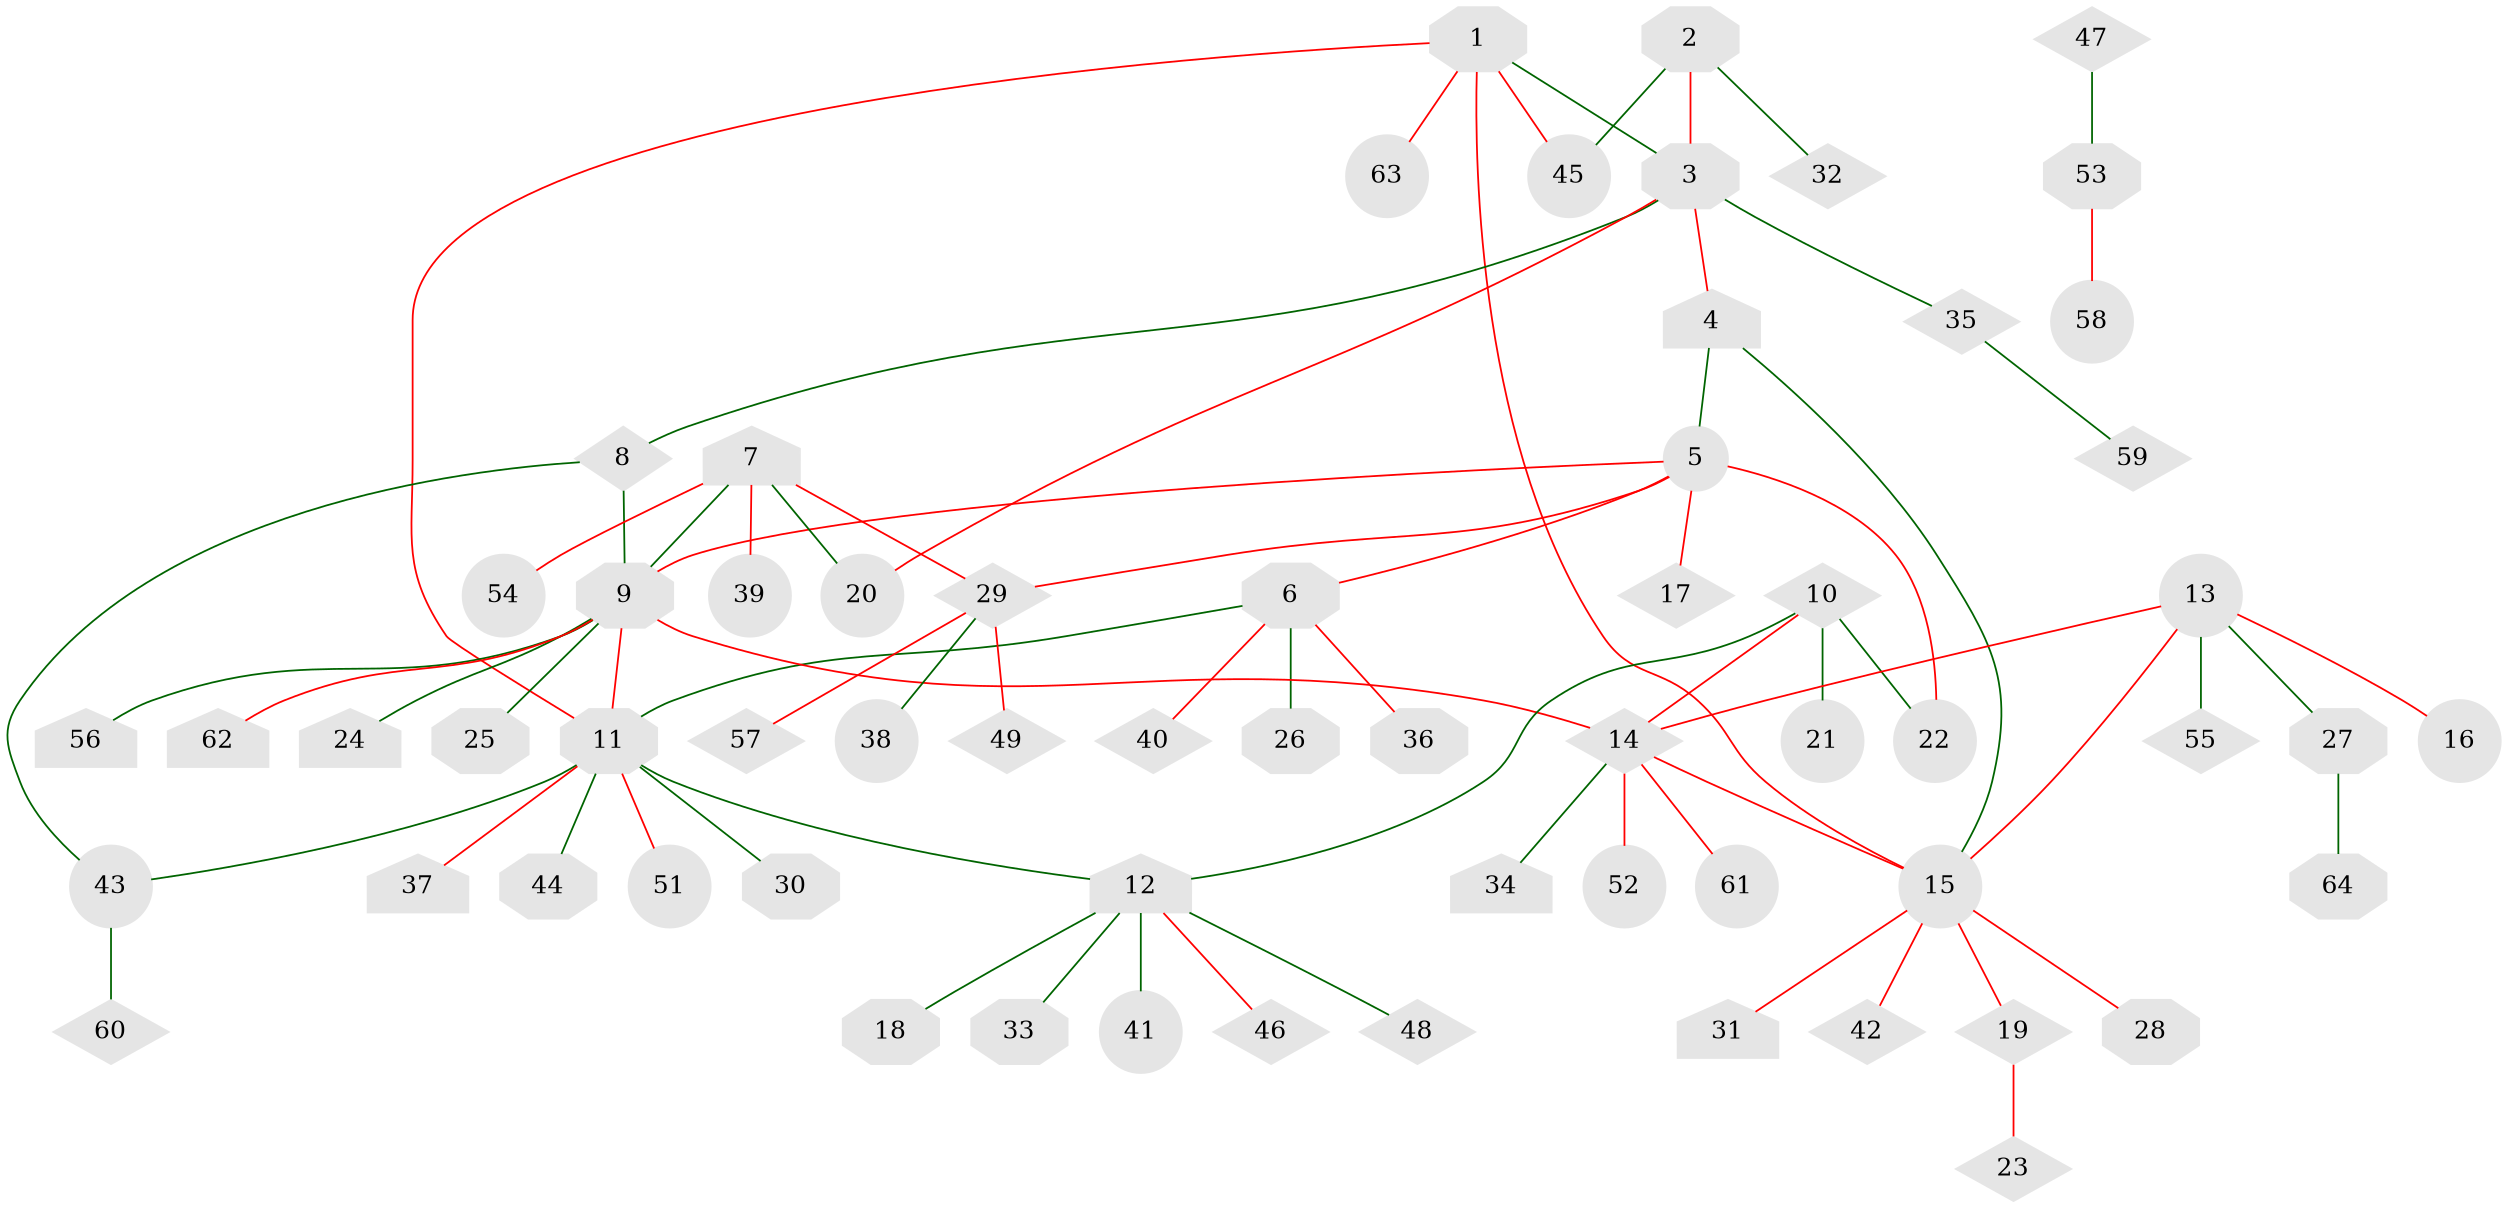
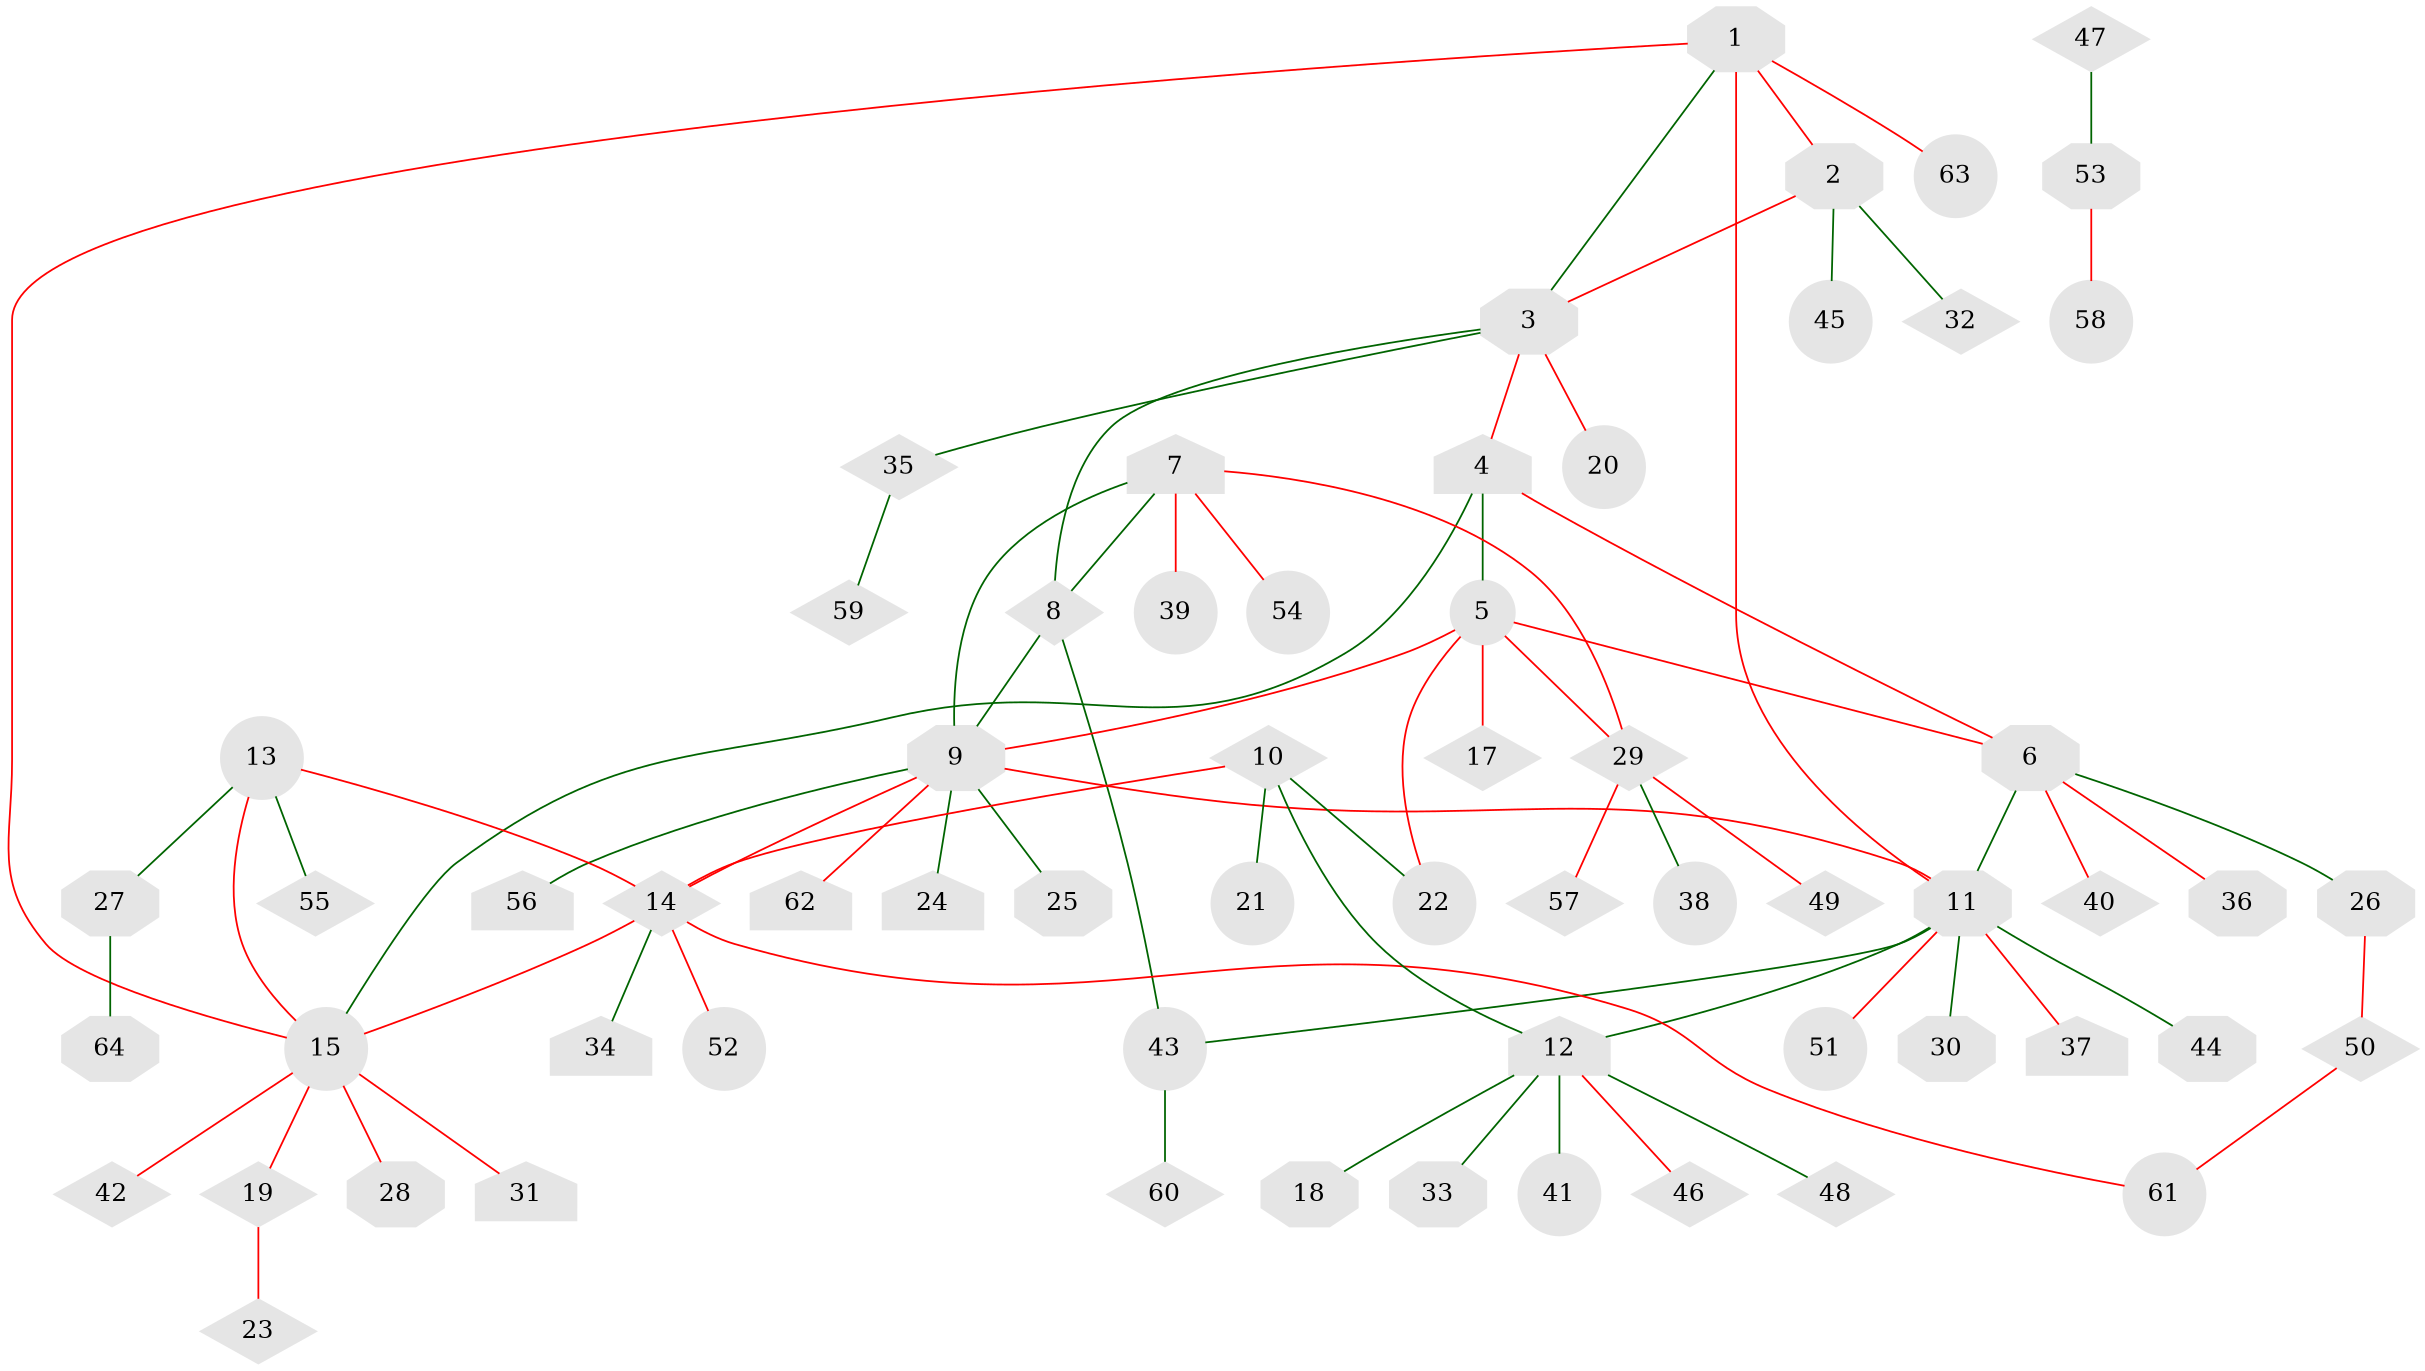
(1523, 107) -> (1785, 108)
(801, 520) -> (1113, 542)
none -> (1755, 619)
(2460, 741) -> none
none -> (2361, 1049)
